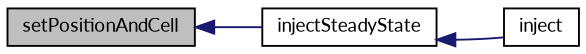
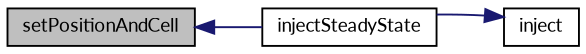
(480, 39) -> (461, 15)
